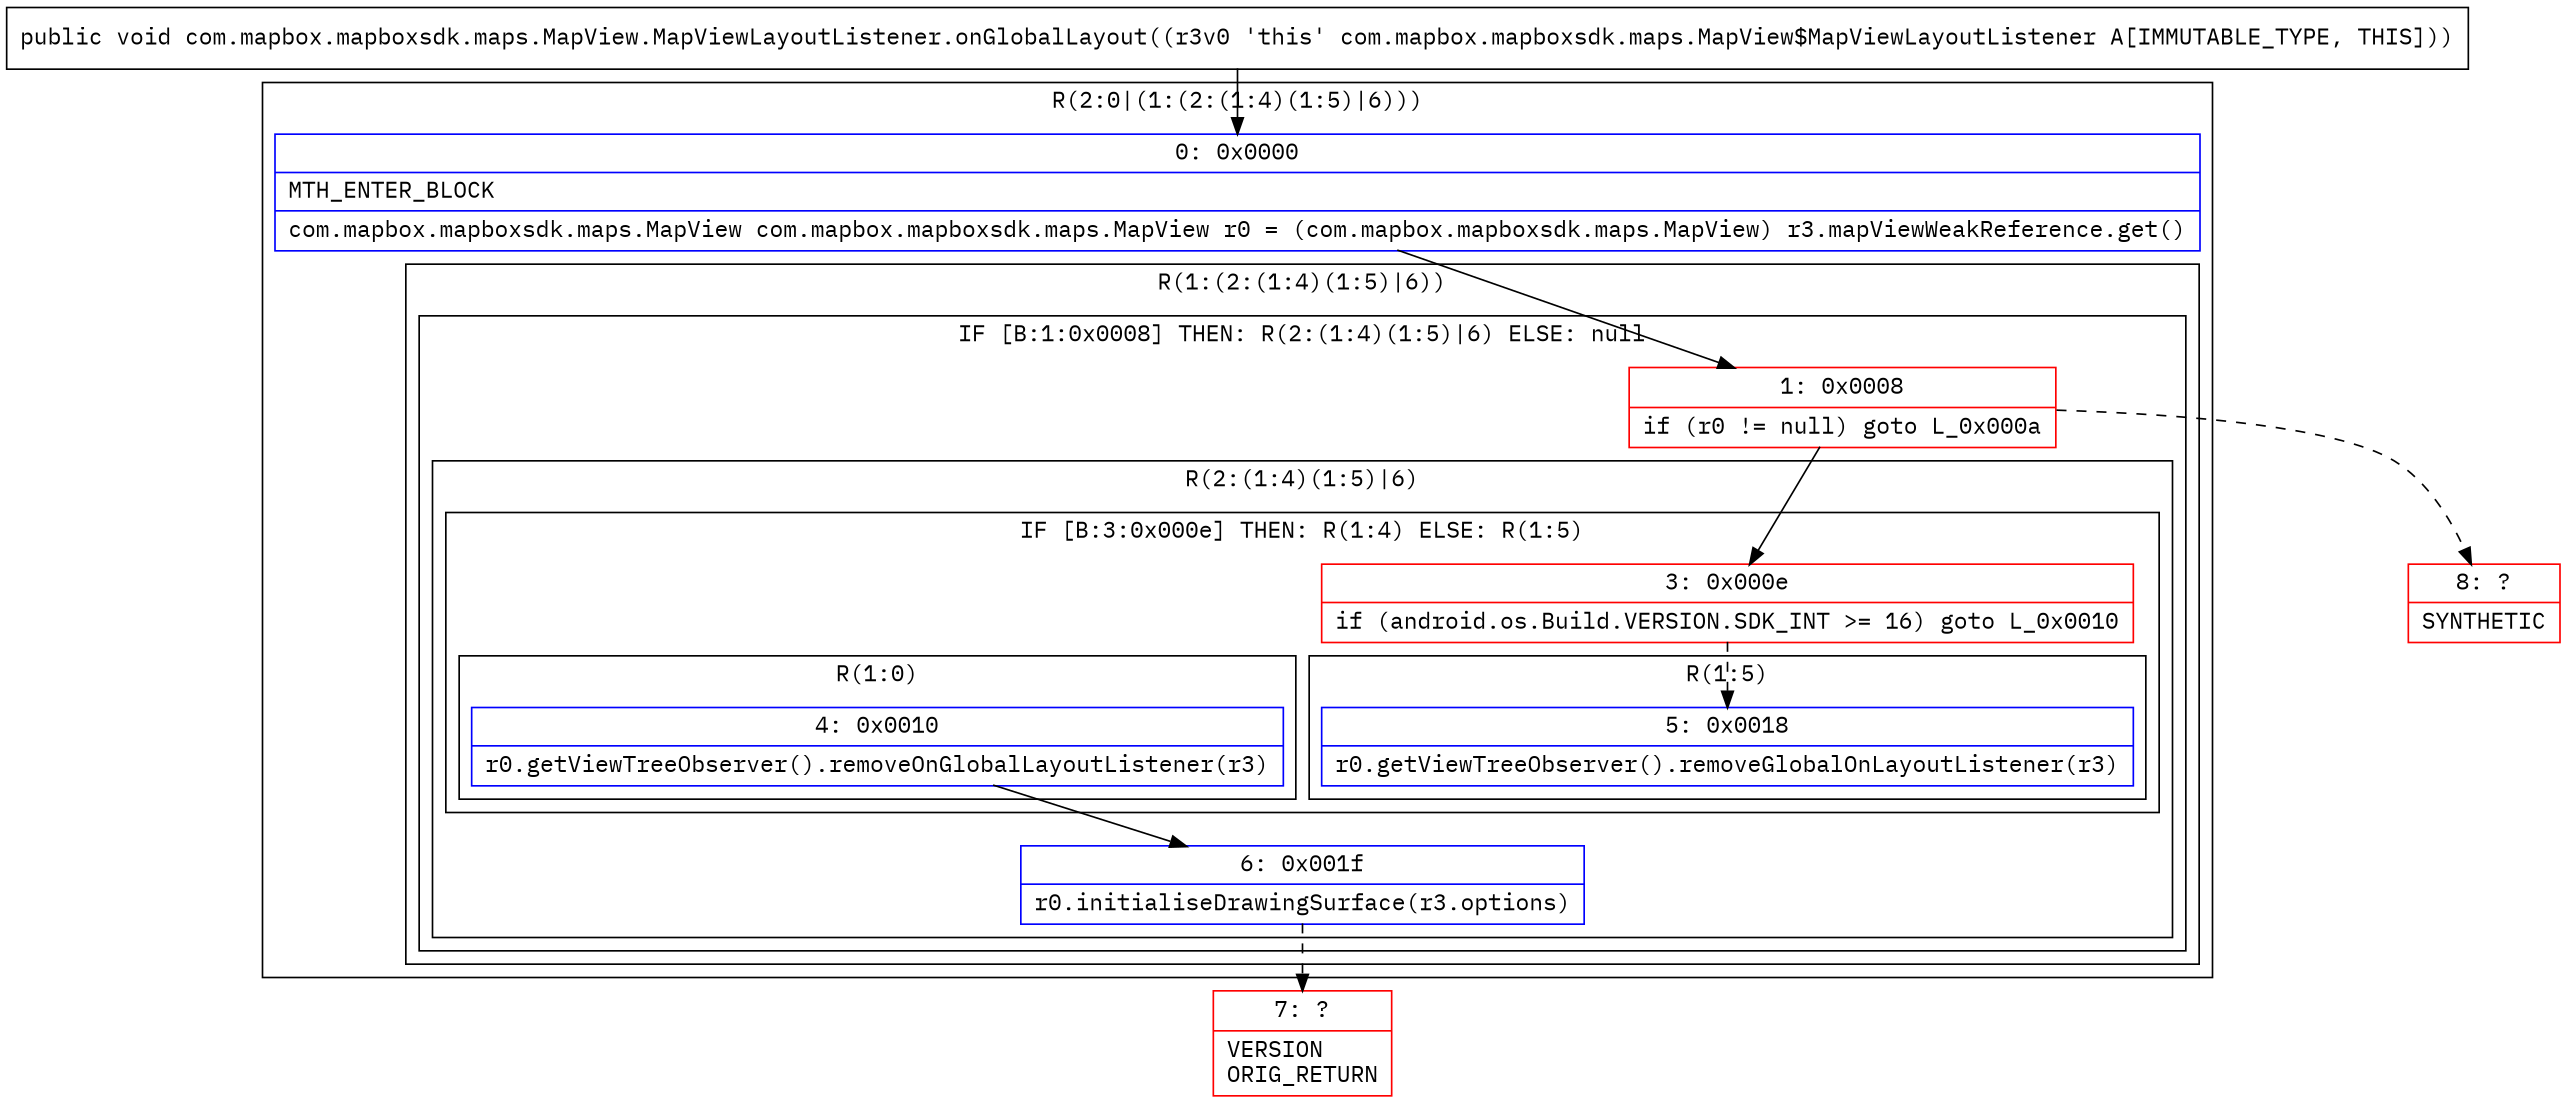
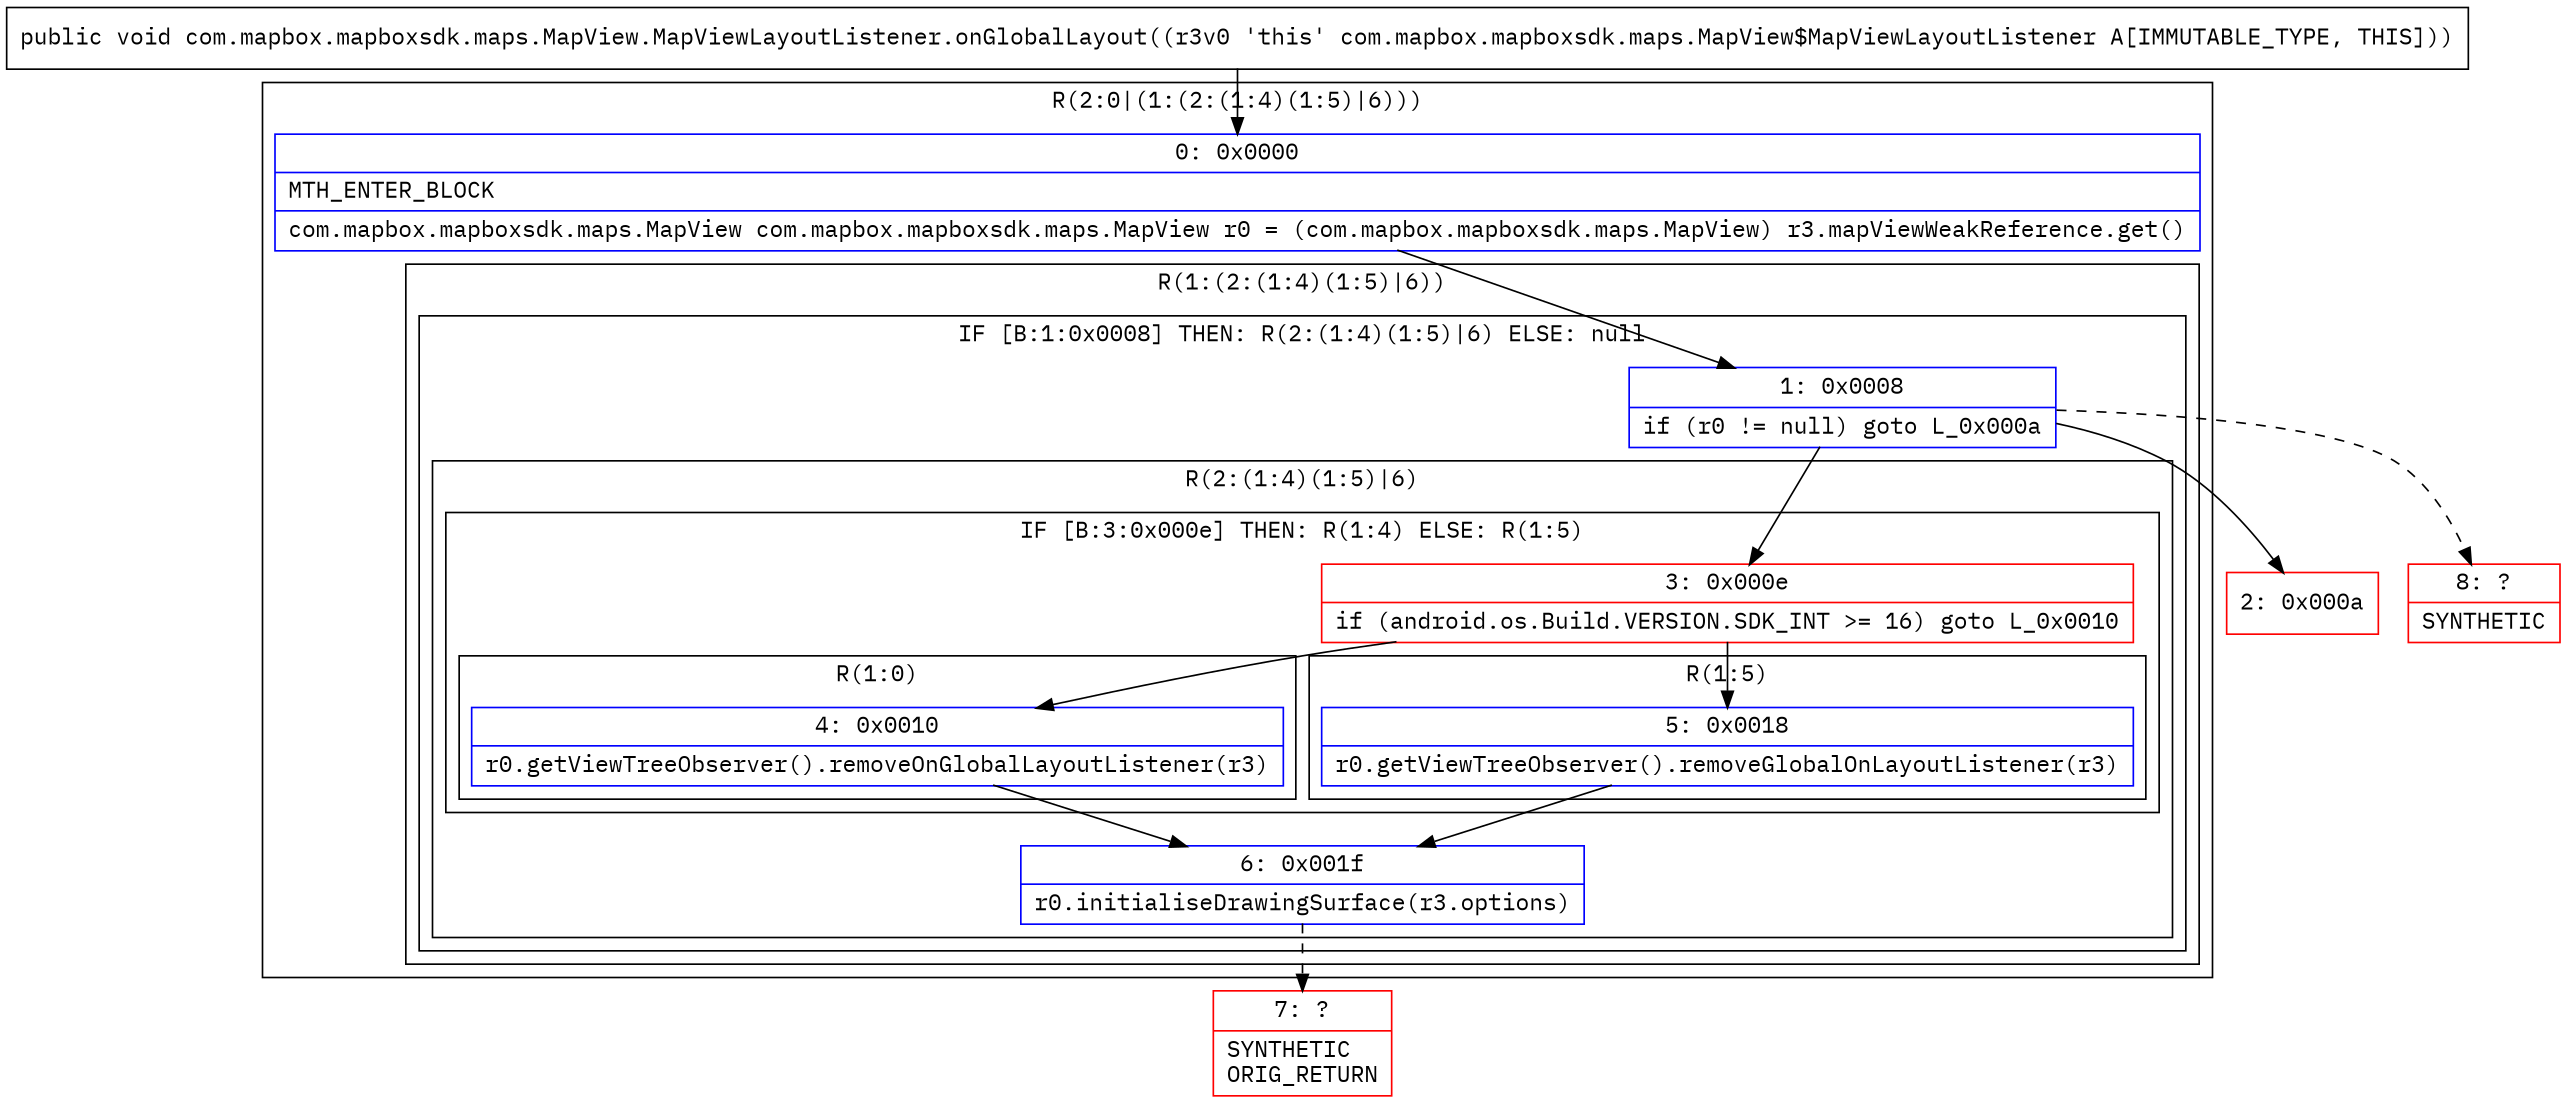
(1842, 408) -> (1842, 408)
none -> (2302, 603)
(1728, 666) -> (1728, 666)
none -> (1224, 670)
none -> (1492, 823)
(1275, 1050) -> (1289, 1050)
